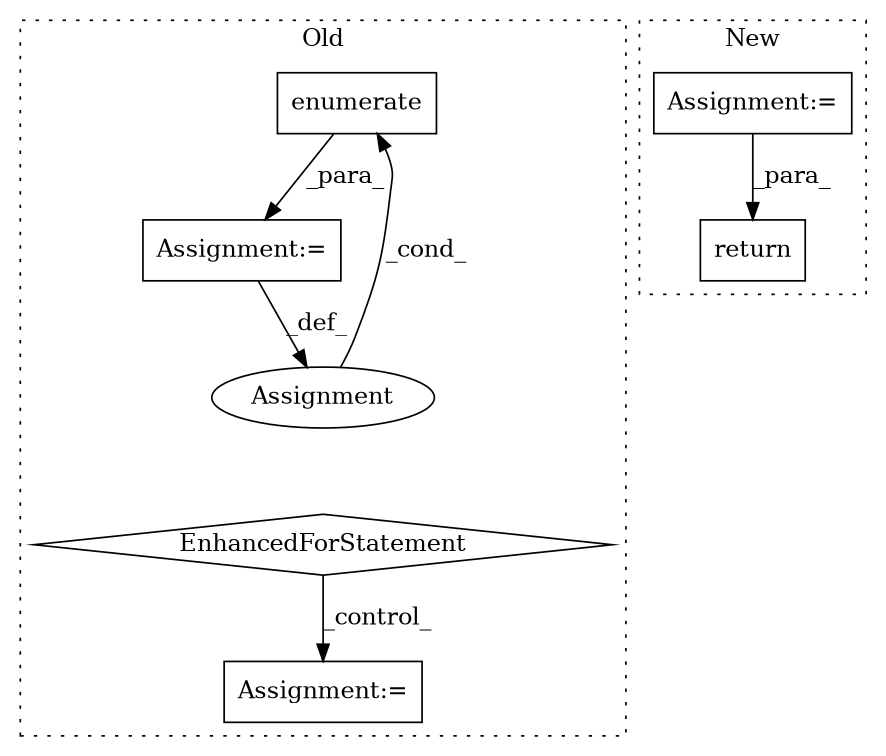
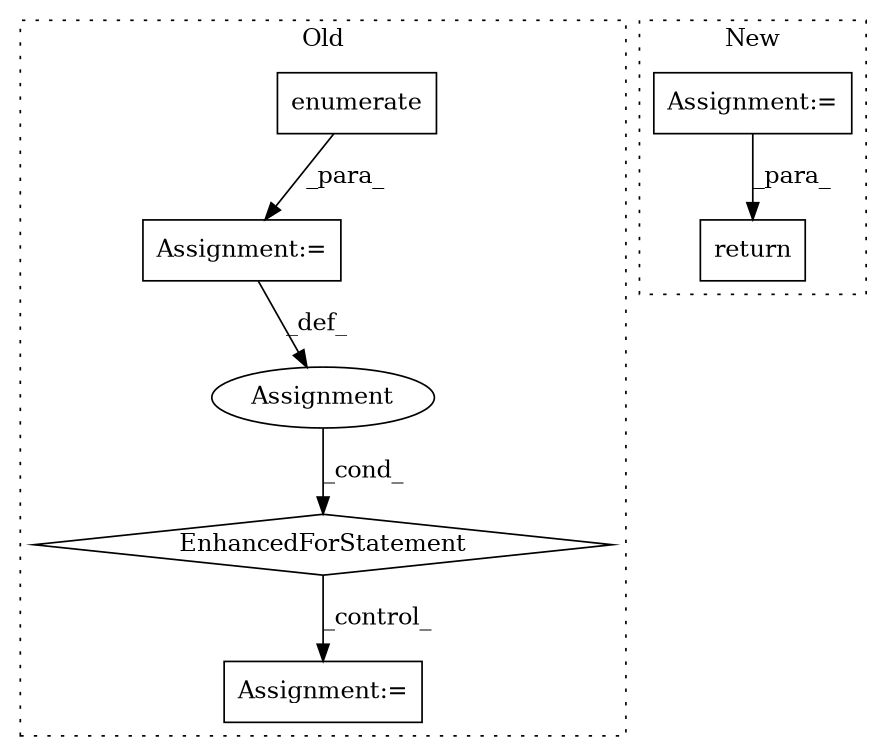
(380, 261) -> (323, 463)
